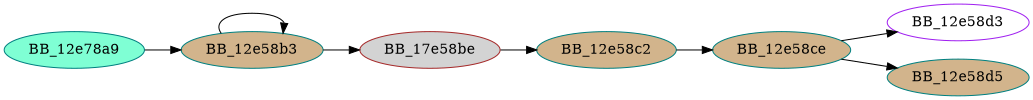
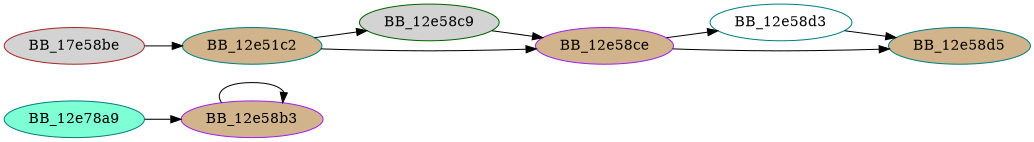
none -> (429, 22)
(958, 22) -> (781, 22)
none -> (865, 33)
(252, 50) -> (252, 119)
(336, 50) -> none
(606, 50) -> (252, 46)
(782, 50) -> (604, 46)
